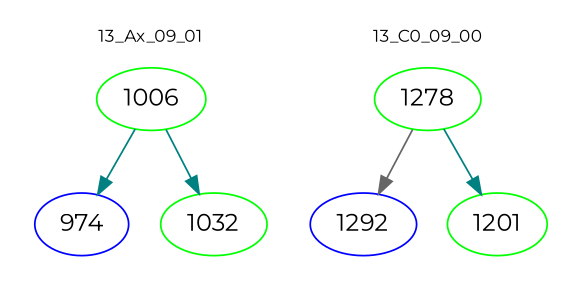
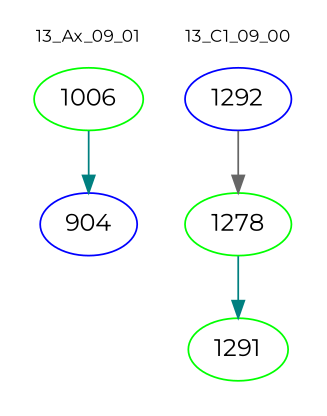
(429, 37) -> (238, 37)
(400, 154) -> (238, 153)
(82, 224) -> (89, 224)
(214, 224) -> none
(497, 224) -> (238, 350)
